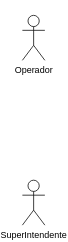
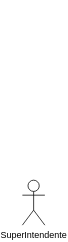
(33, 38) -> none
